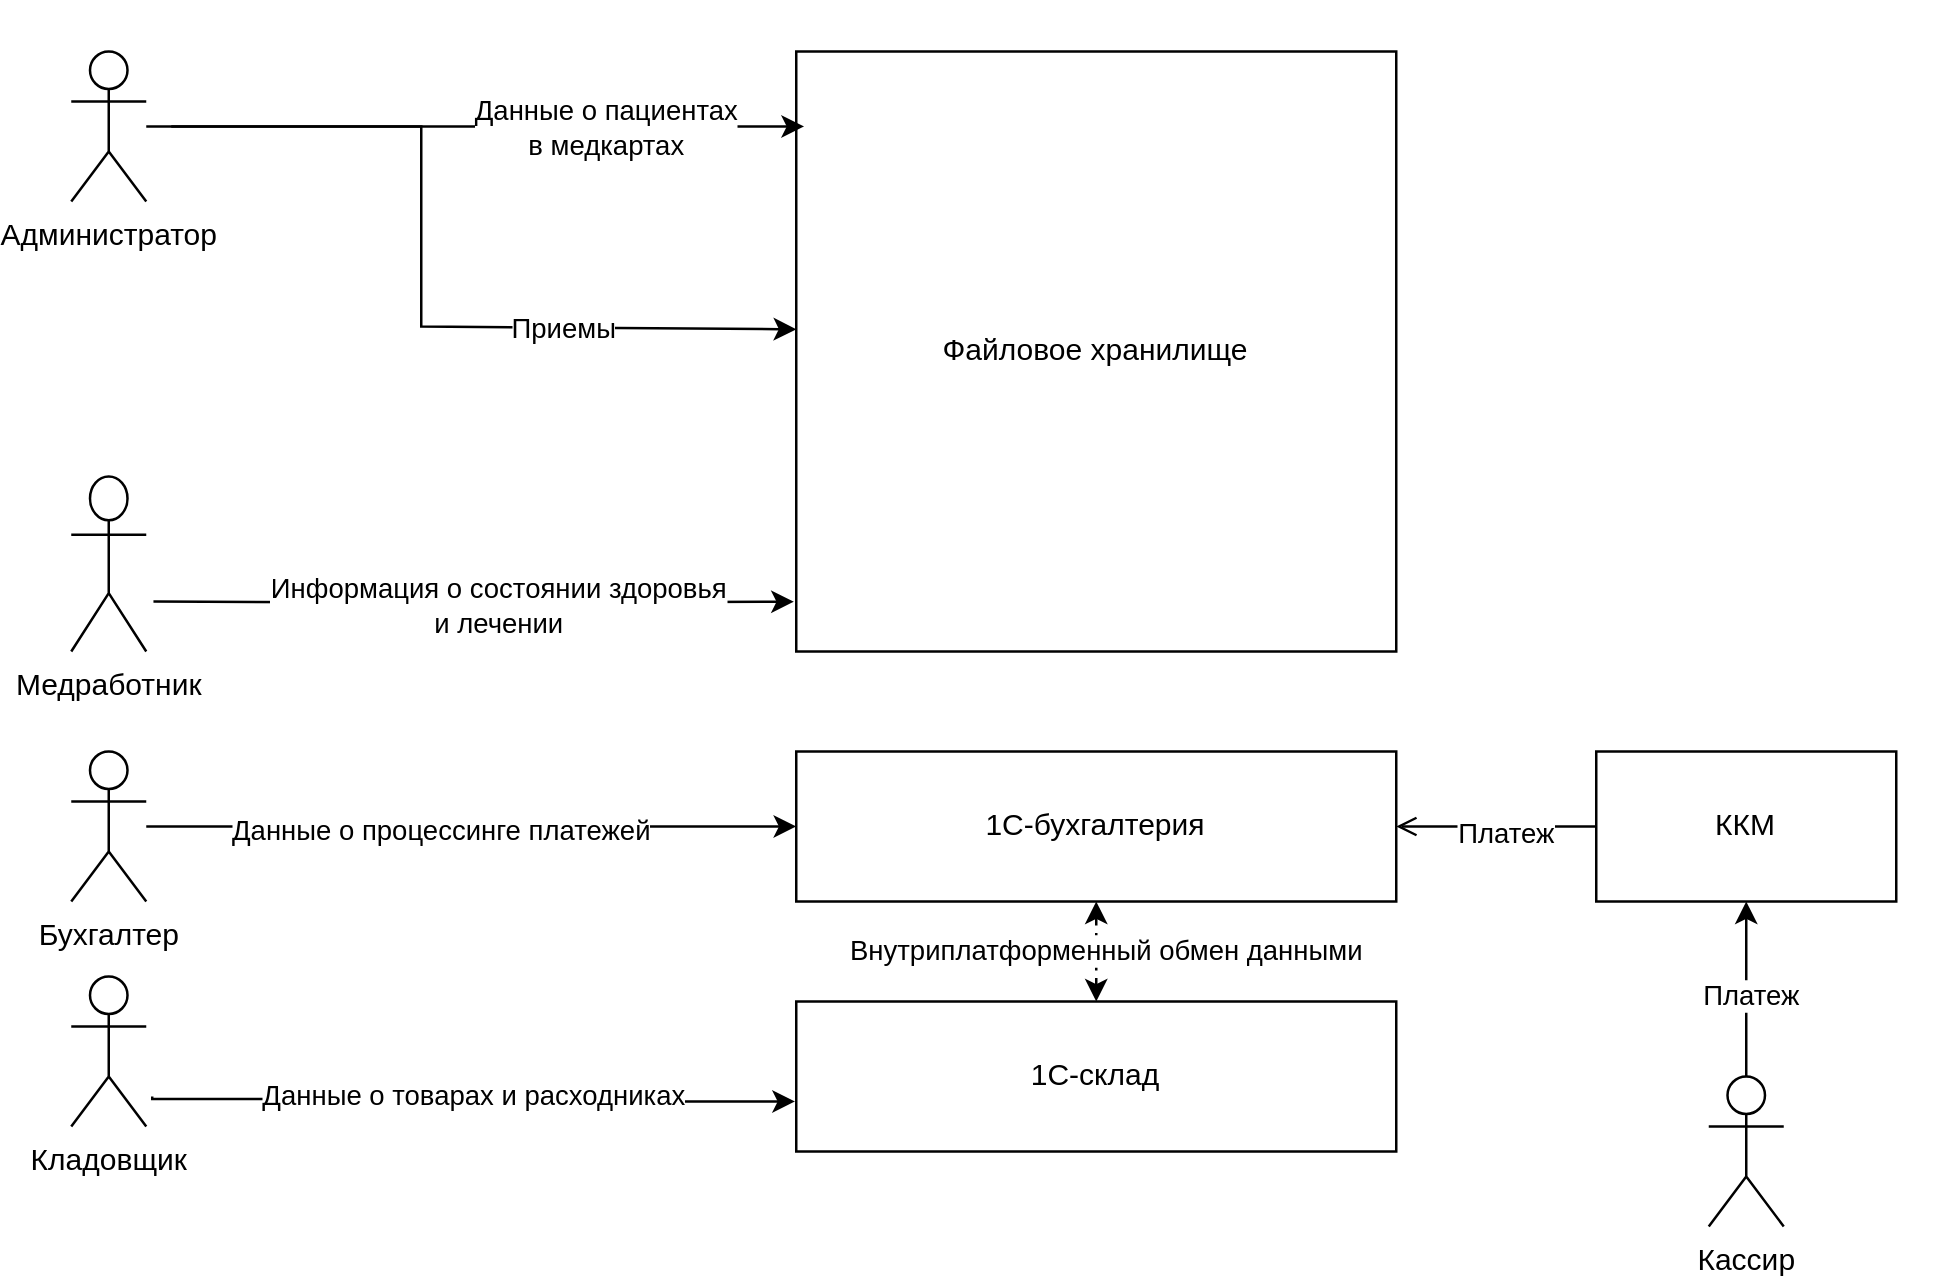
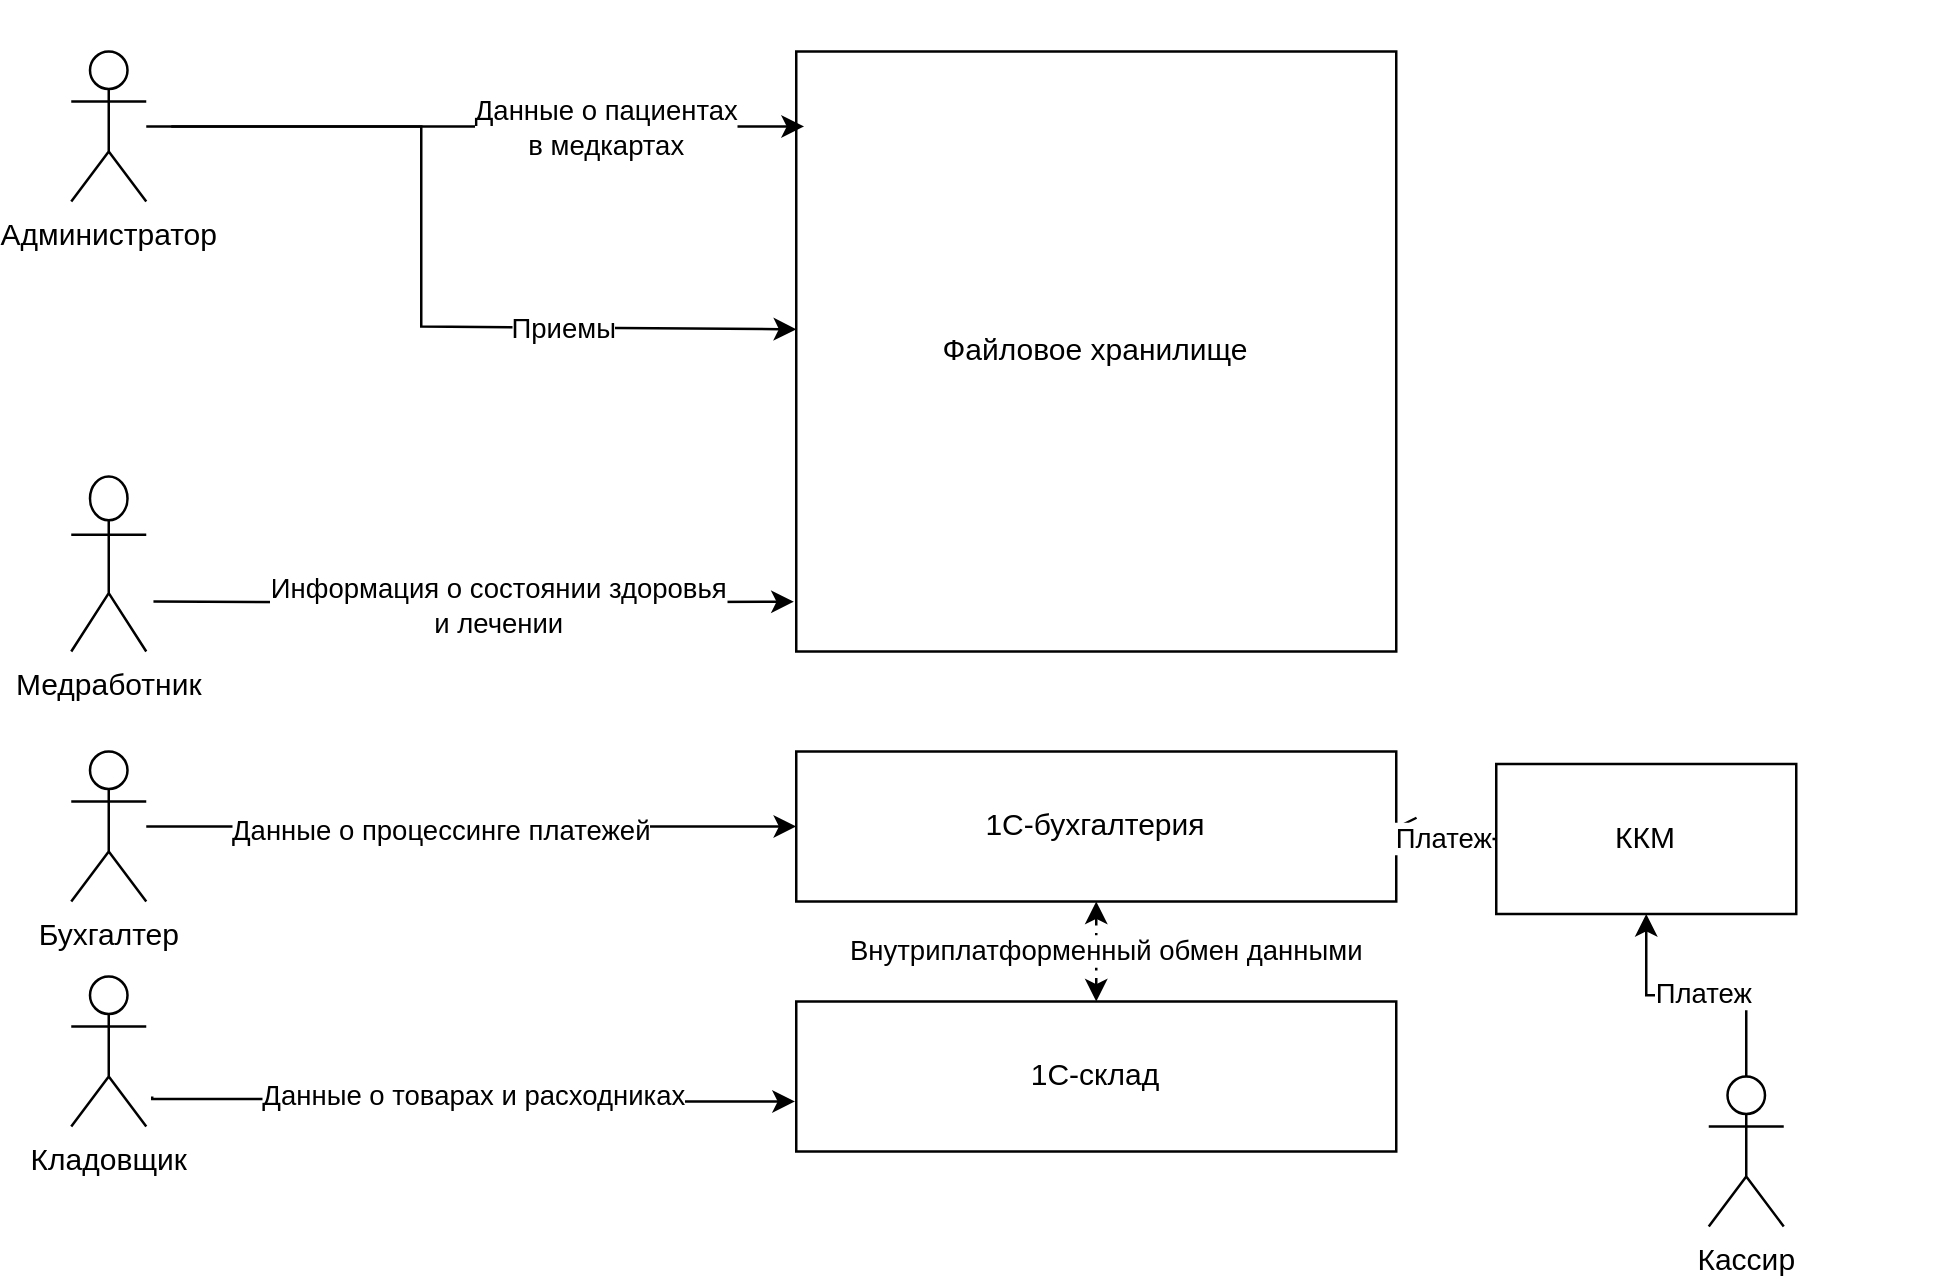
(1746, 826) -> (1646, 839)
